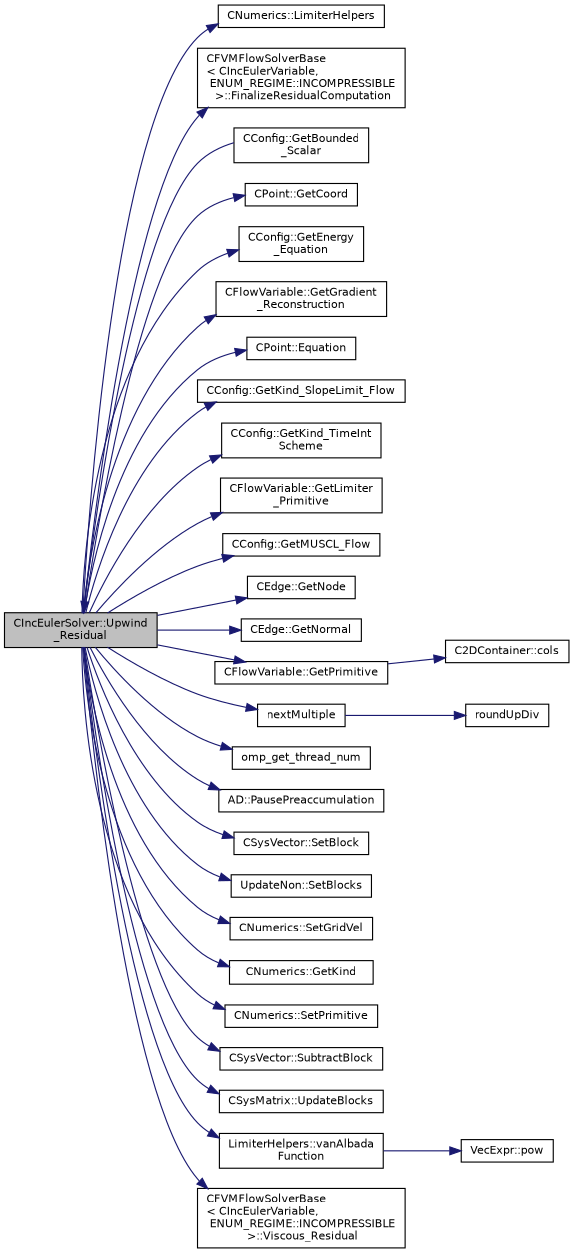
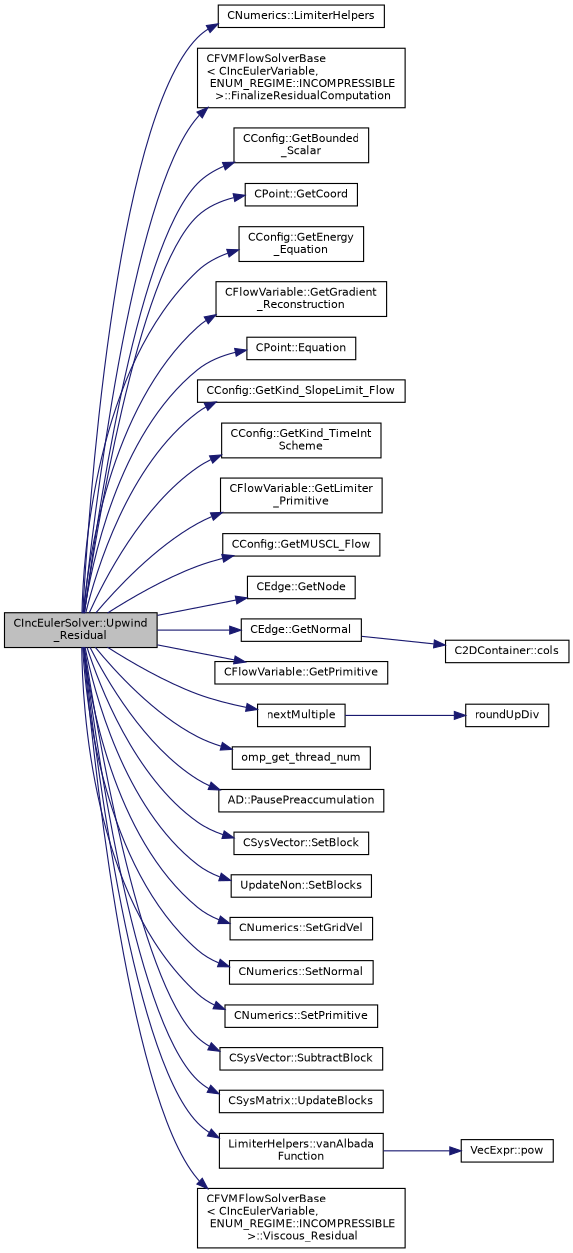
(137, 307) -> (136, 330)
(411, 661) -> (398, 640)
(301, 972) -> (301, 972)
